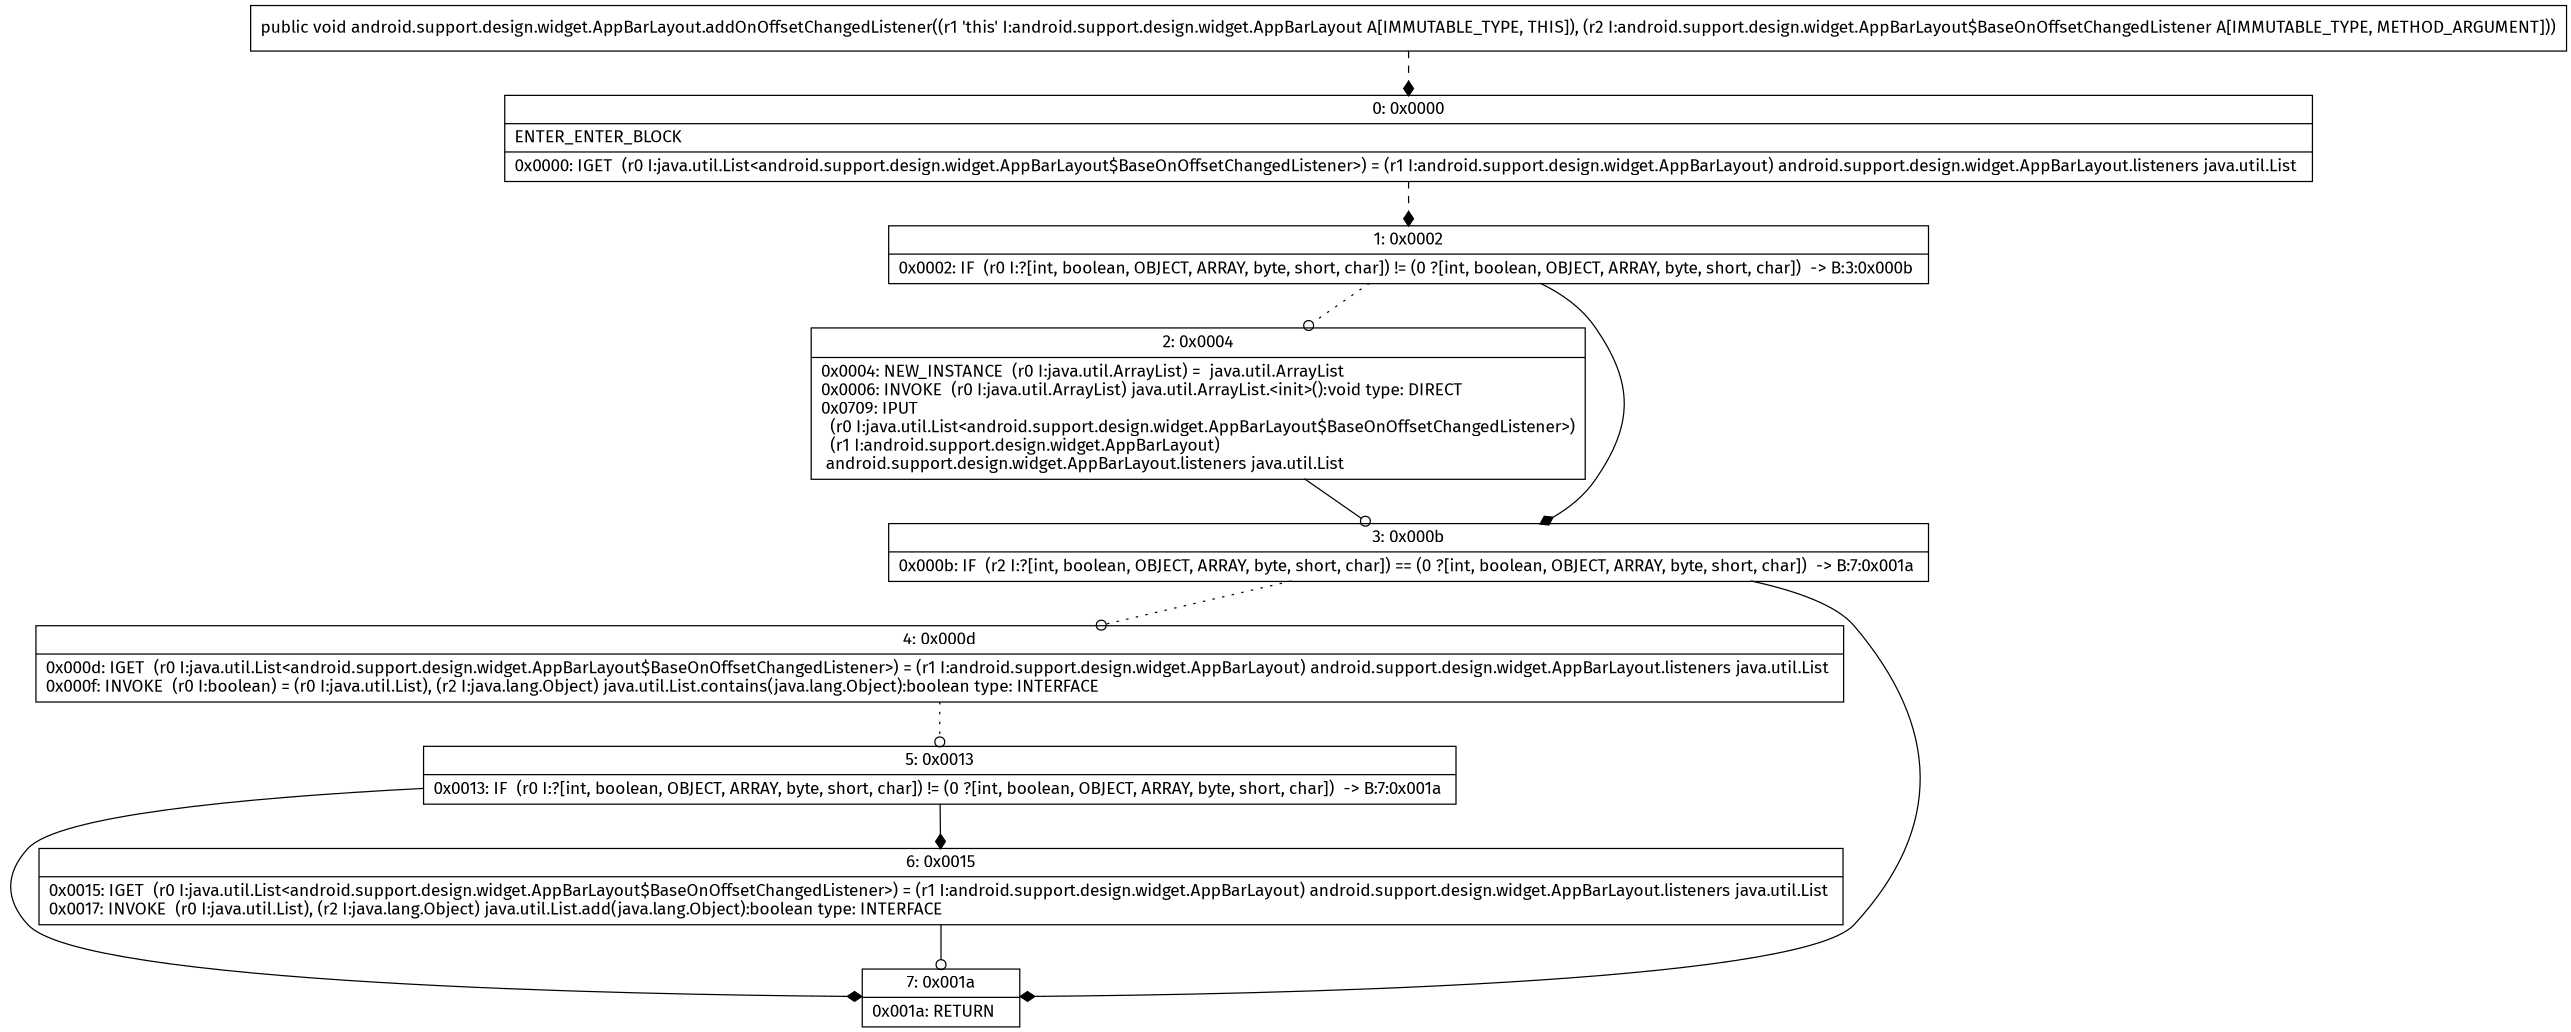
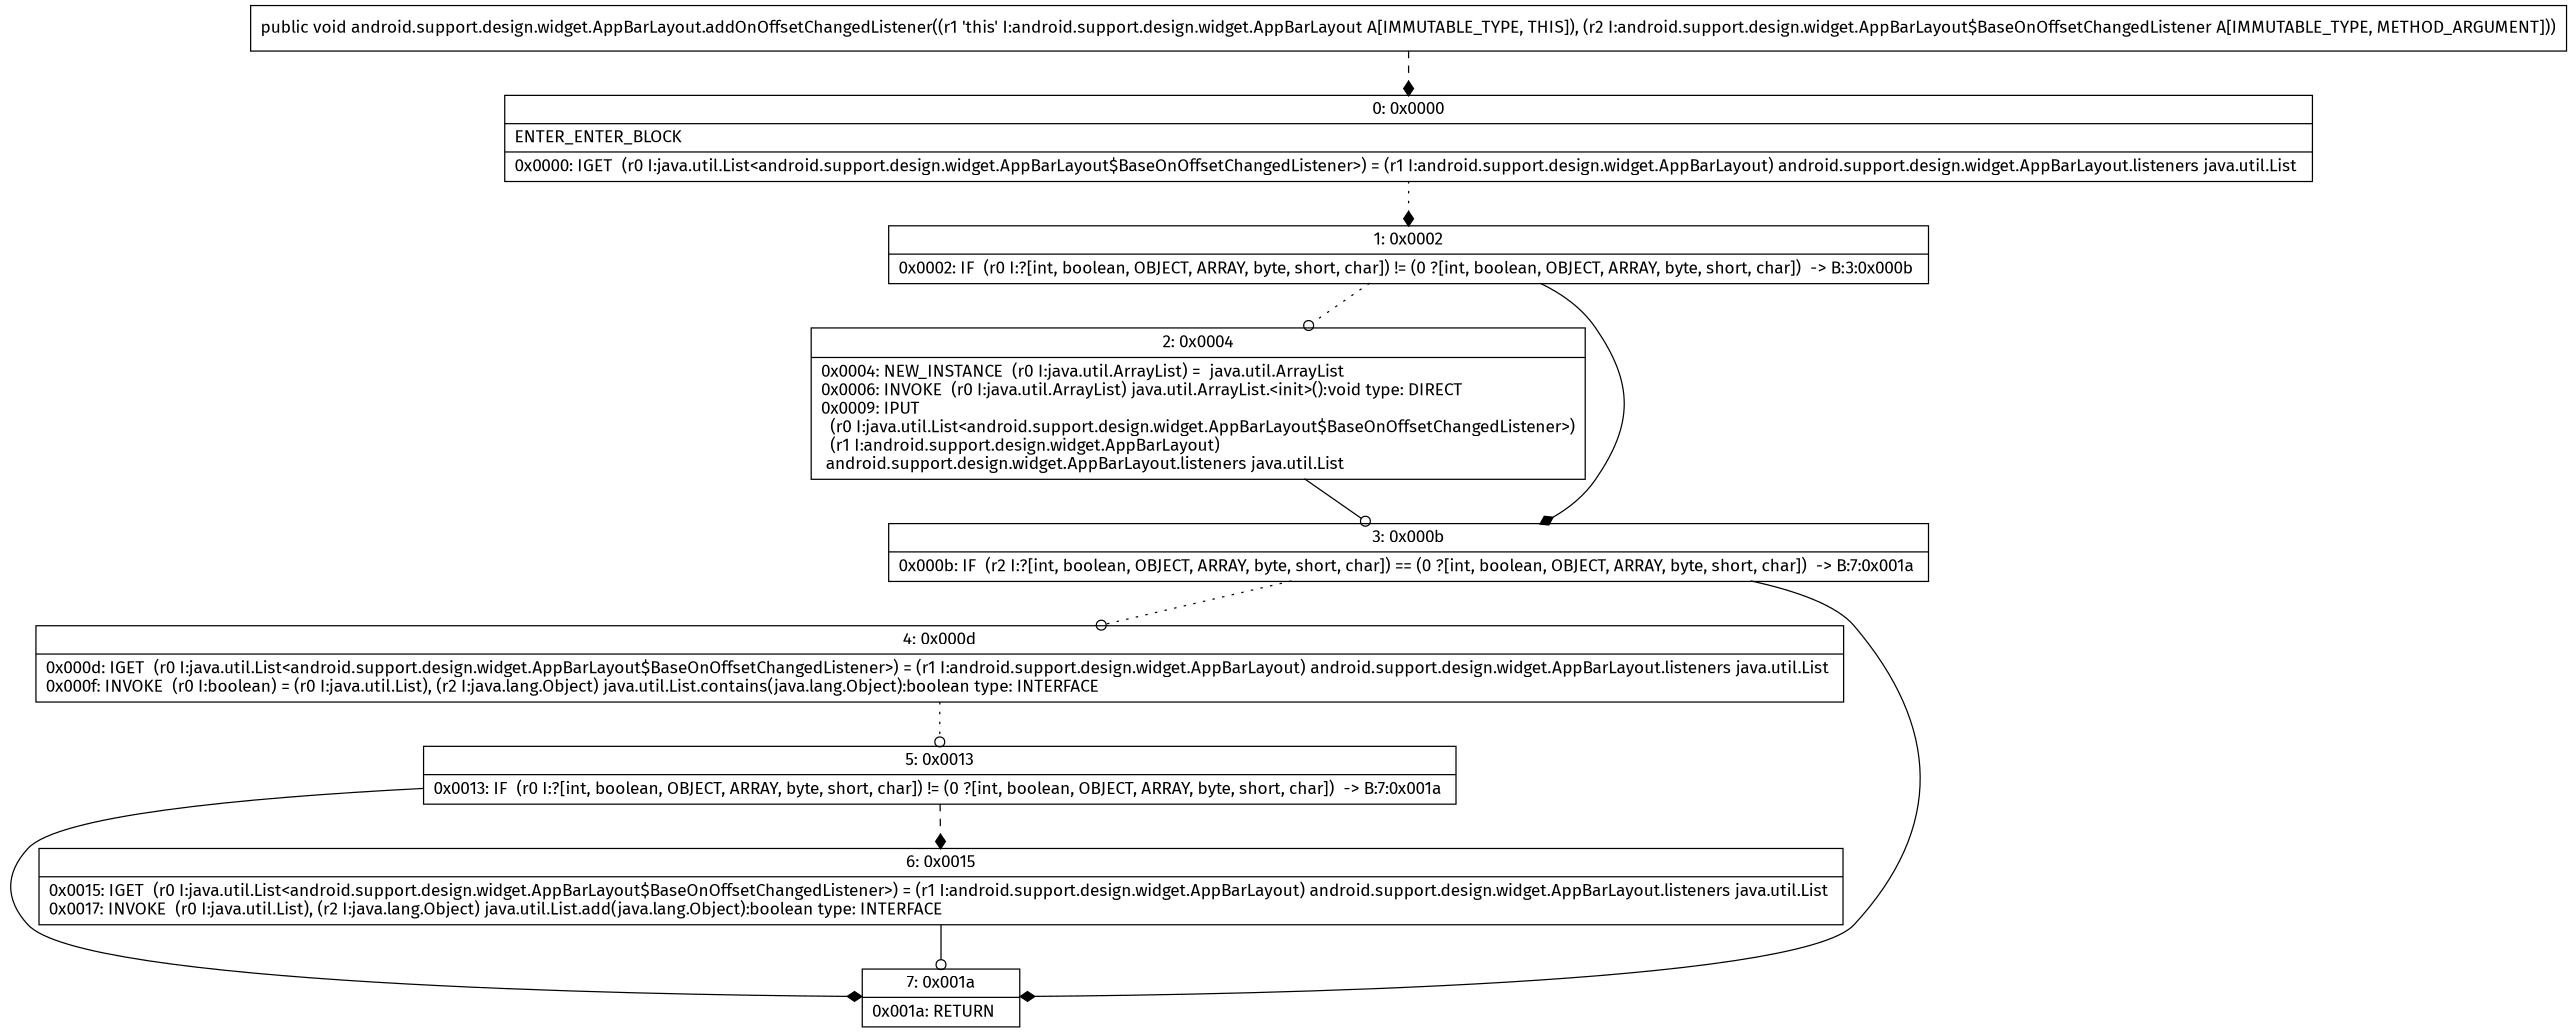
(1409, 196) -> (1409, 196)
(875, 409) -> (875, 409)
(940, 819) -> (940, 819)
